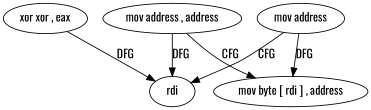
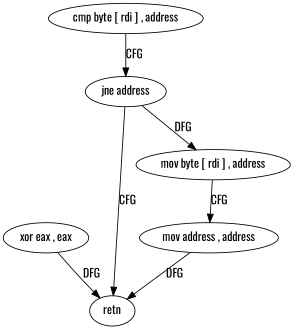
(45, 18) -> (46, 238)
none -> (126, 18)
(301, 18) -> (126, 92)
(215, 57) -> (211, 197)
(172, 92) -> (112, 311)
